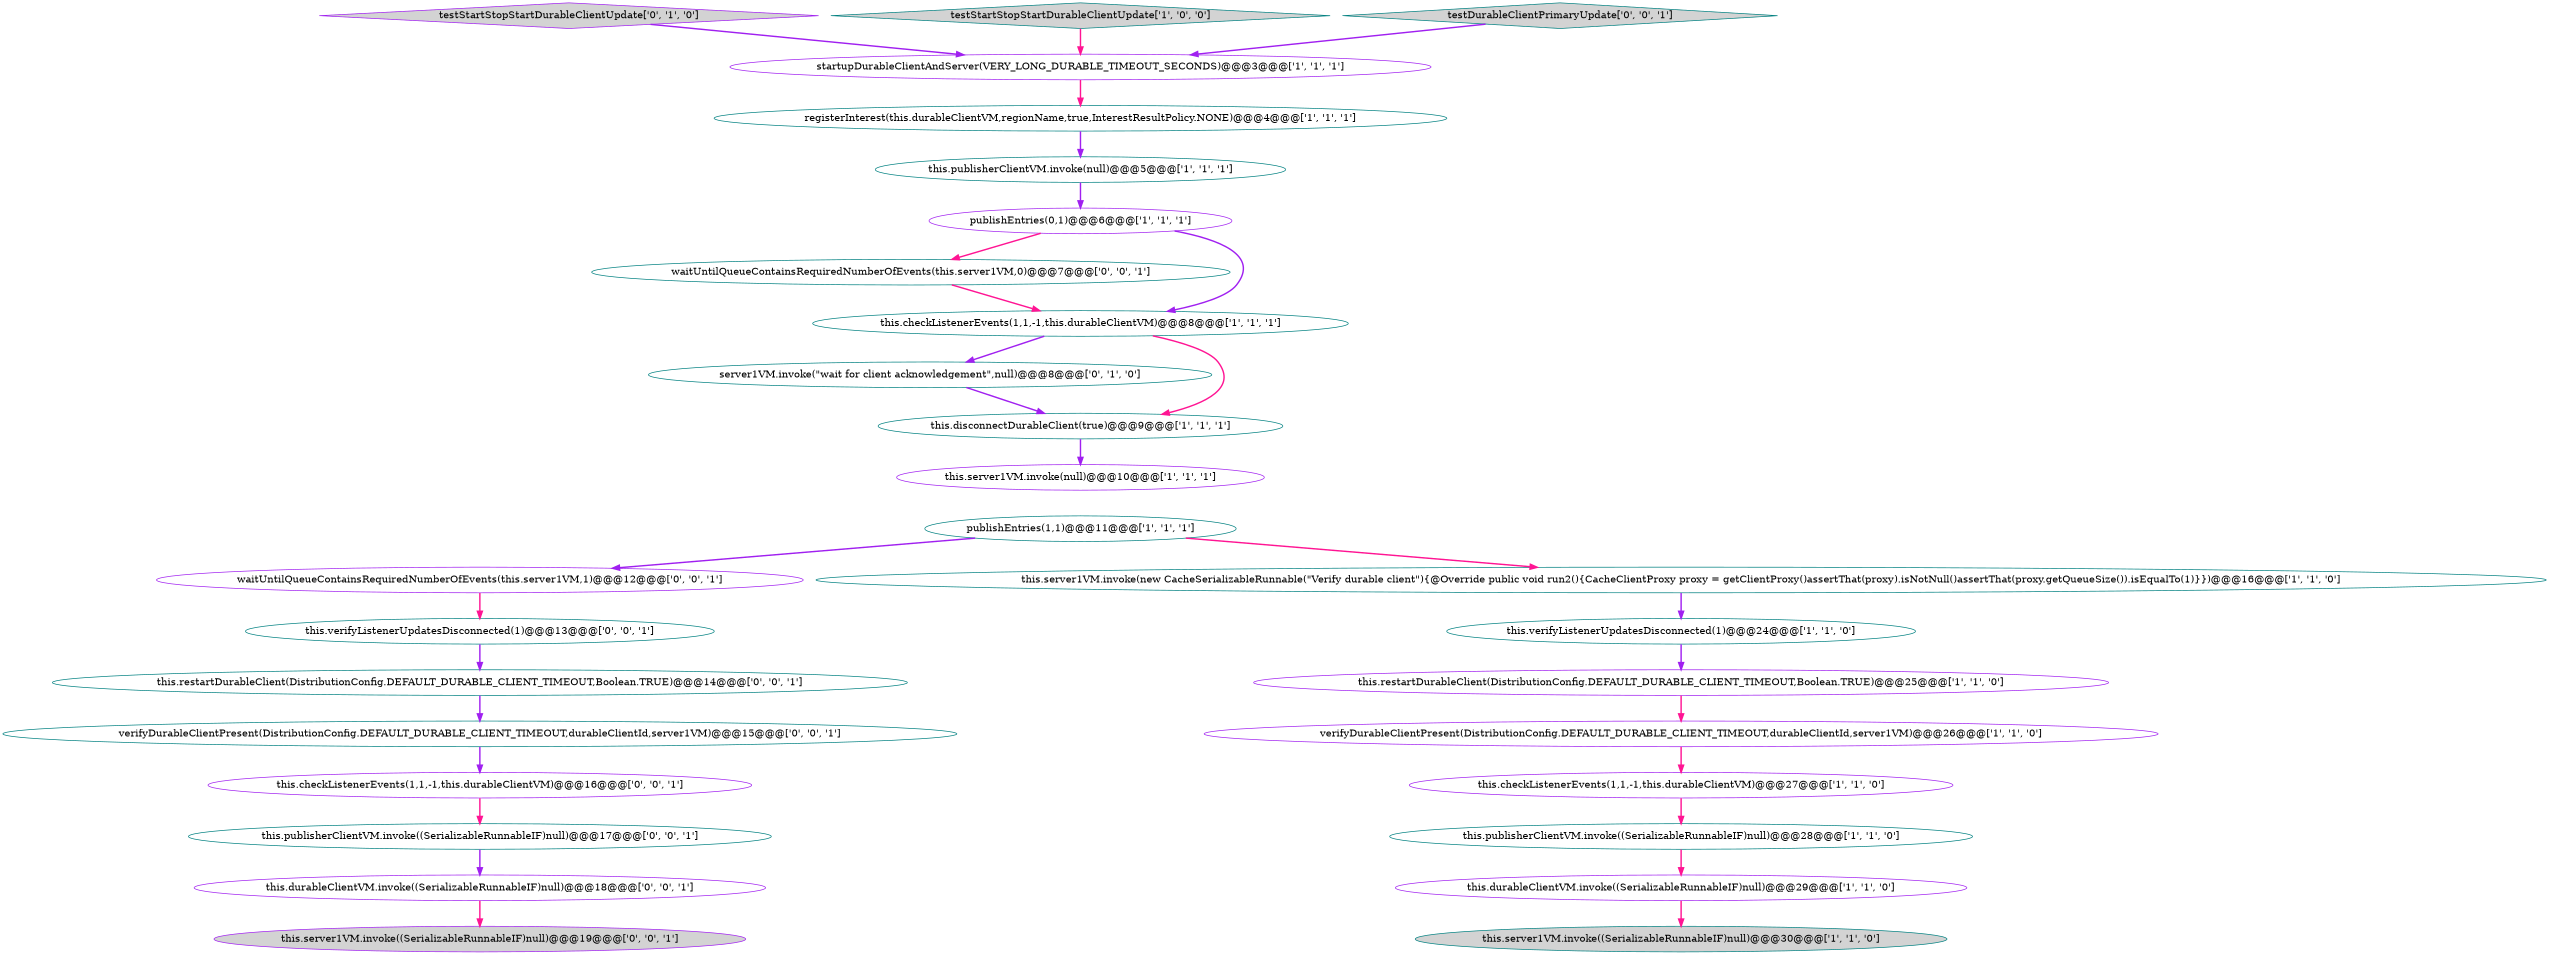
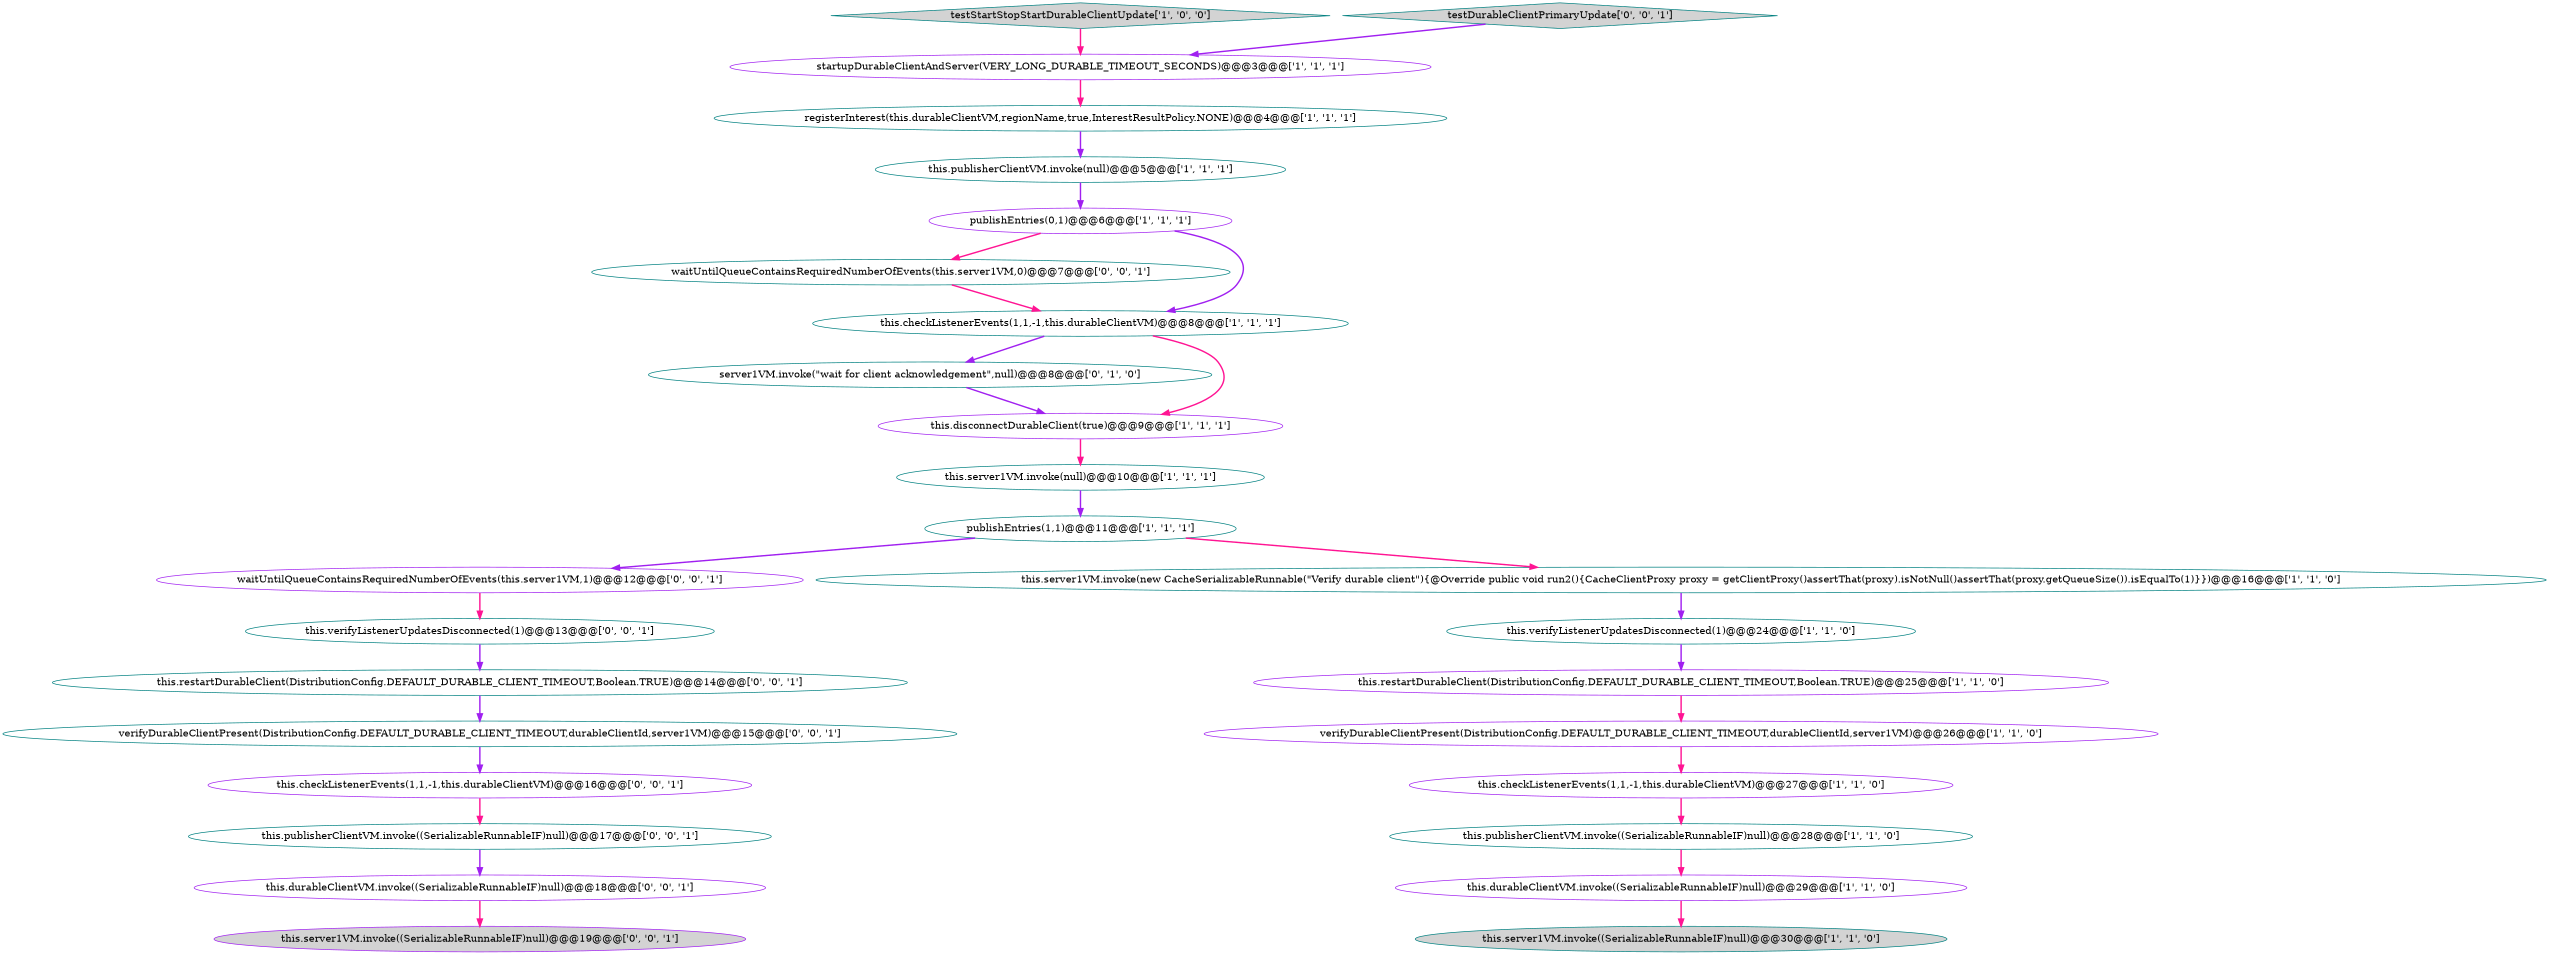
(569, 16) -> none
(1081, 426) -> (1081, 426)
(1081, 448) -> (1081, 448)
(1081, 477) -> (1081, 477)
none -> (1081, 500)
